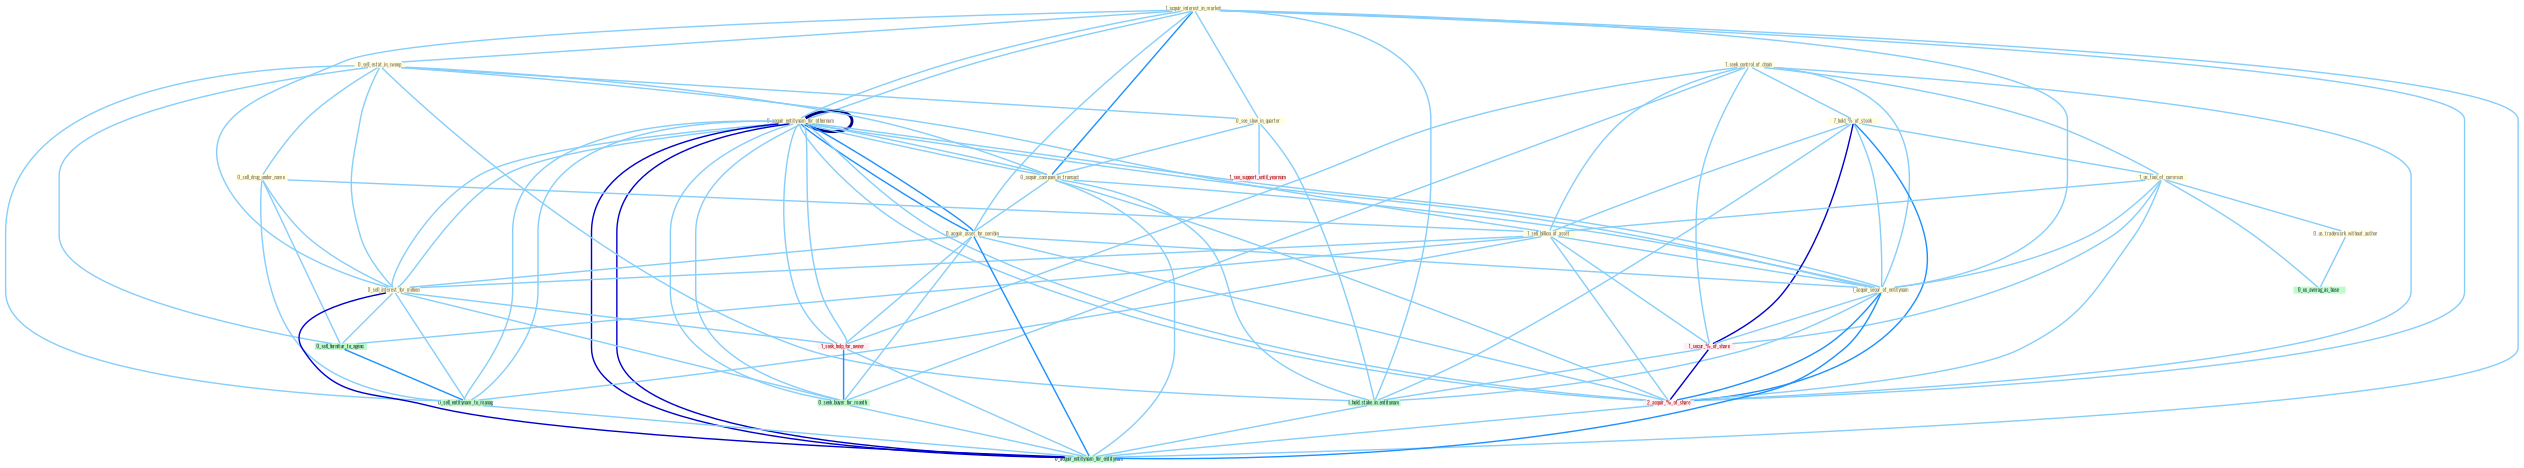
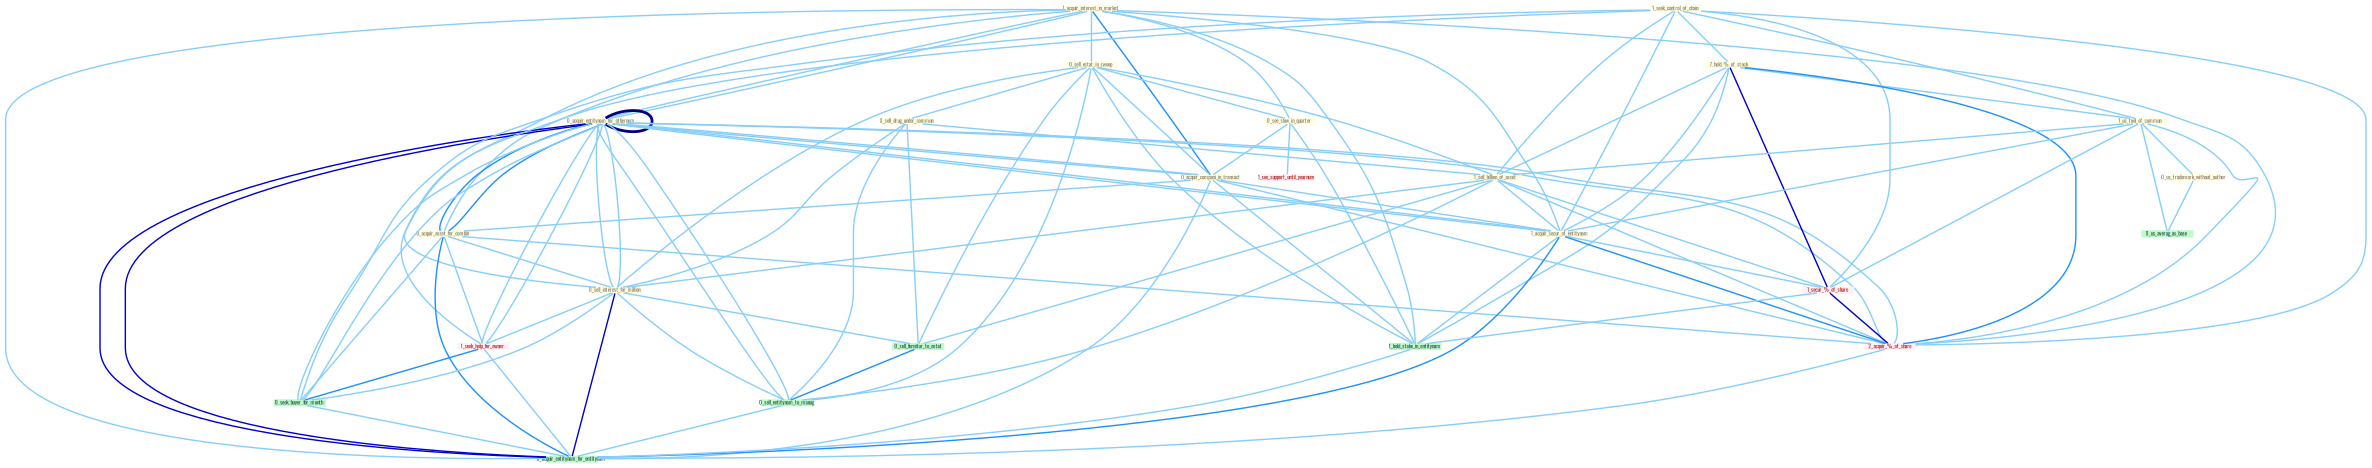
(262, 177) -> (907, 121)
(1449, 263) -> none
(341, 346) -> (918, 346)
